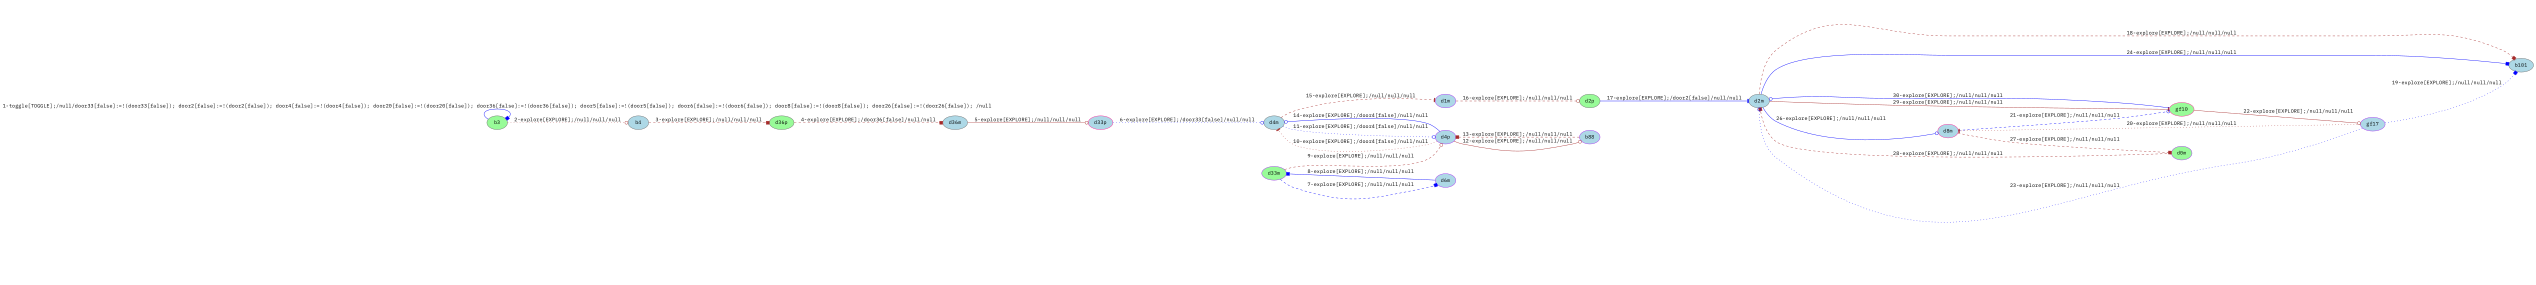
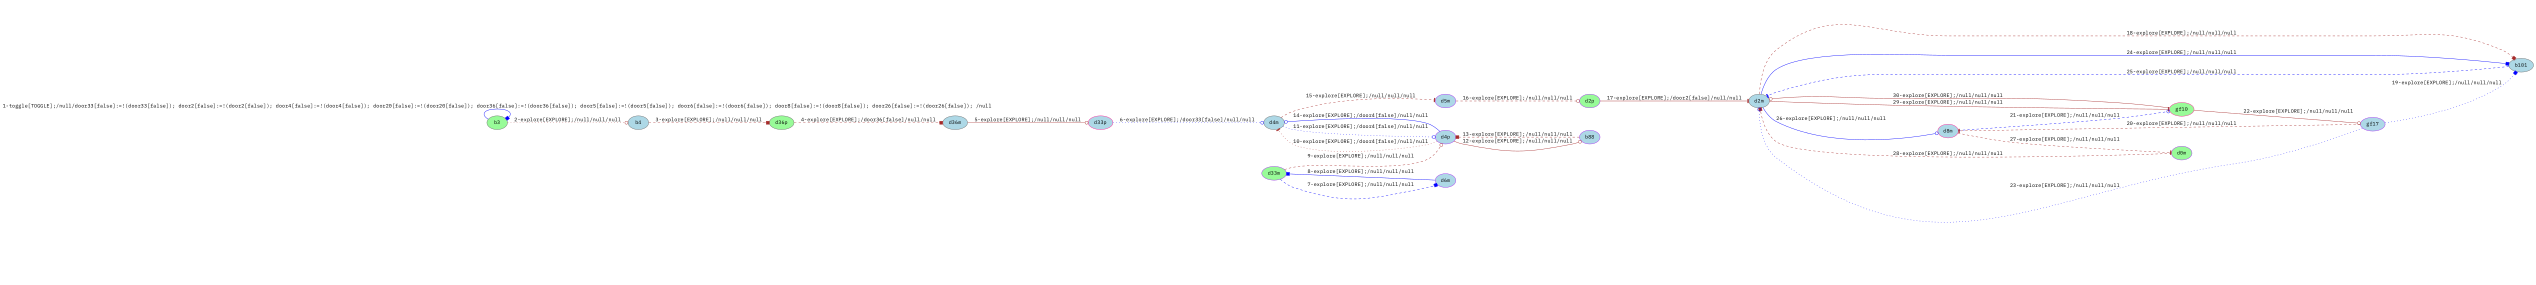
none -> (2138, 75)
(1971, 98) -> (1971, 98)
(1446, 101) -> (1446, 101)
(1590, 101) -> (1590, 101)
(1673, 101) -> (1673, 101)
(2160, 128) -> (2160, 128)
(2063, 146) -> (2063, 146)
